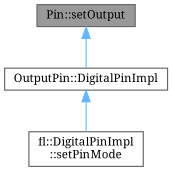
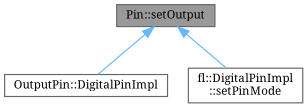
(86, 117) -> (206, 51)
